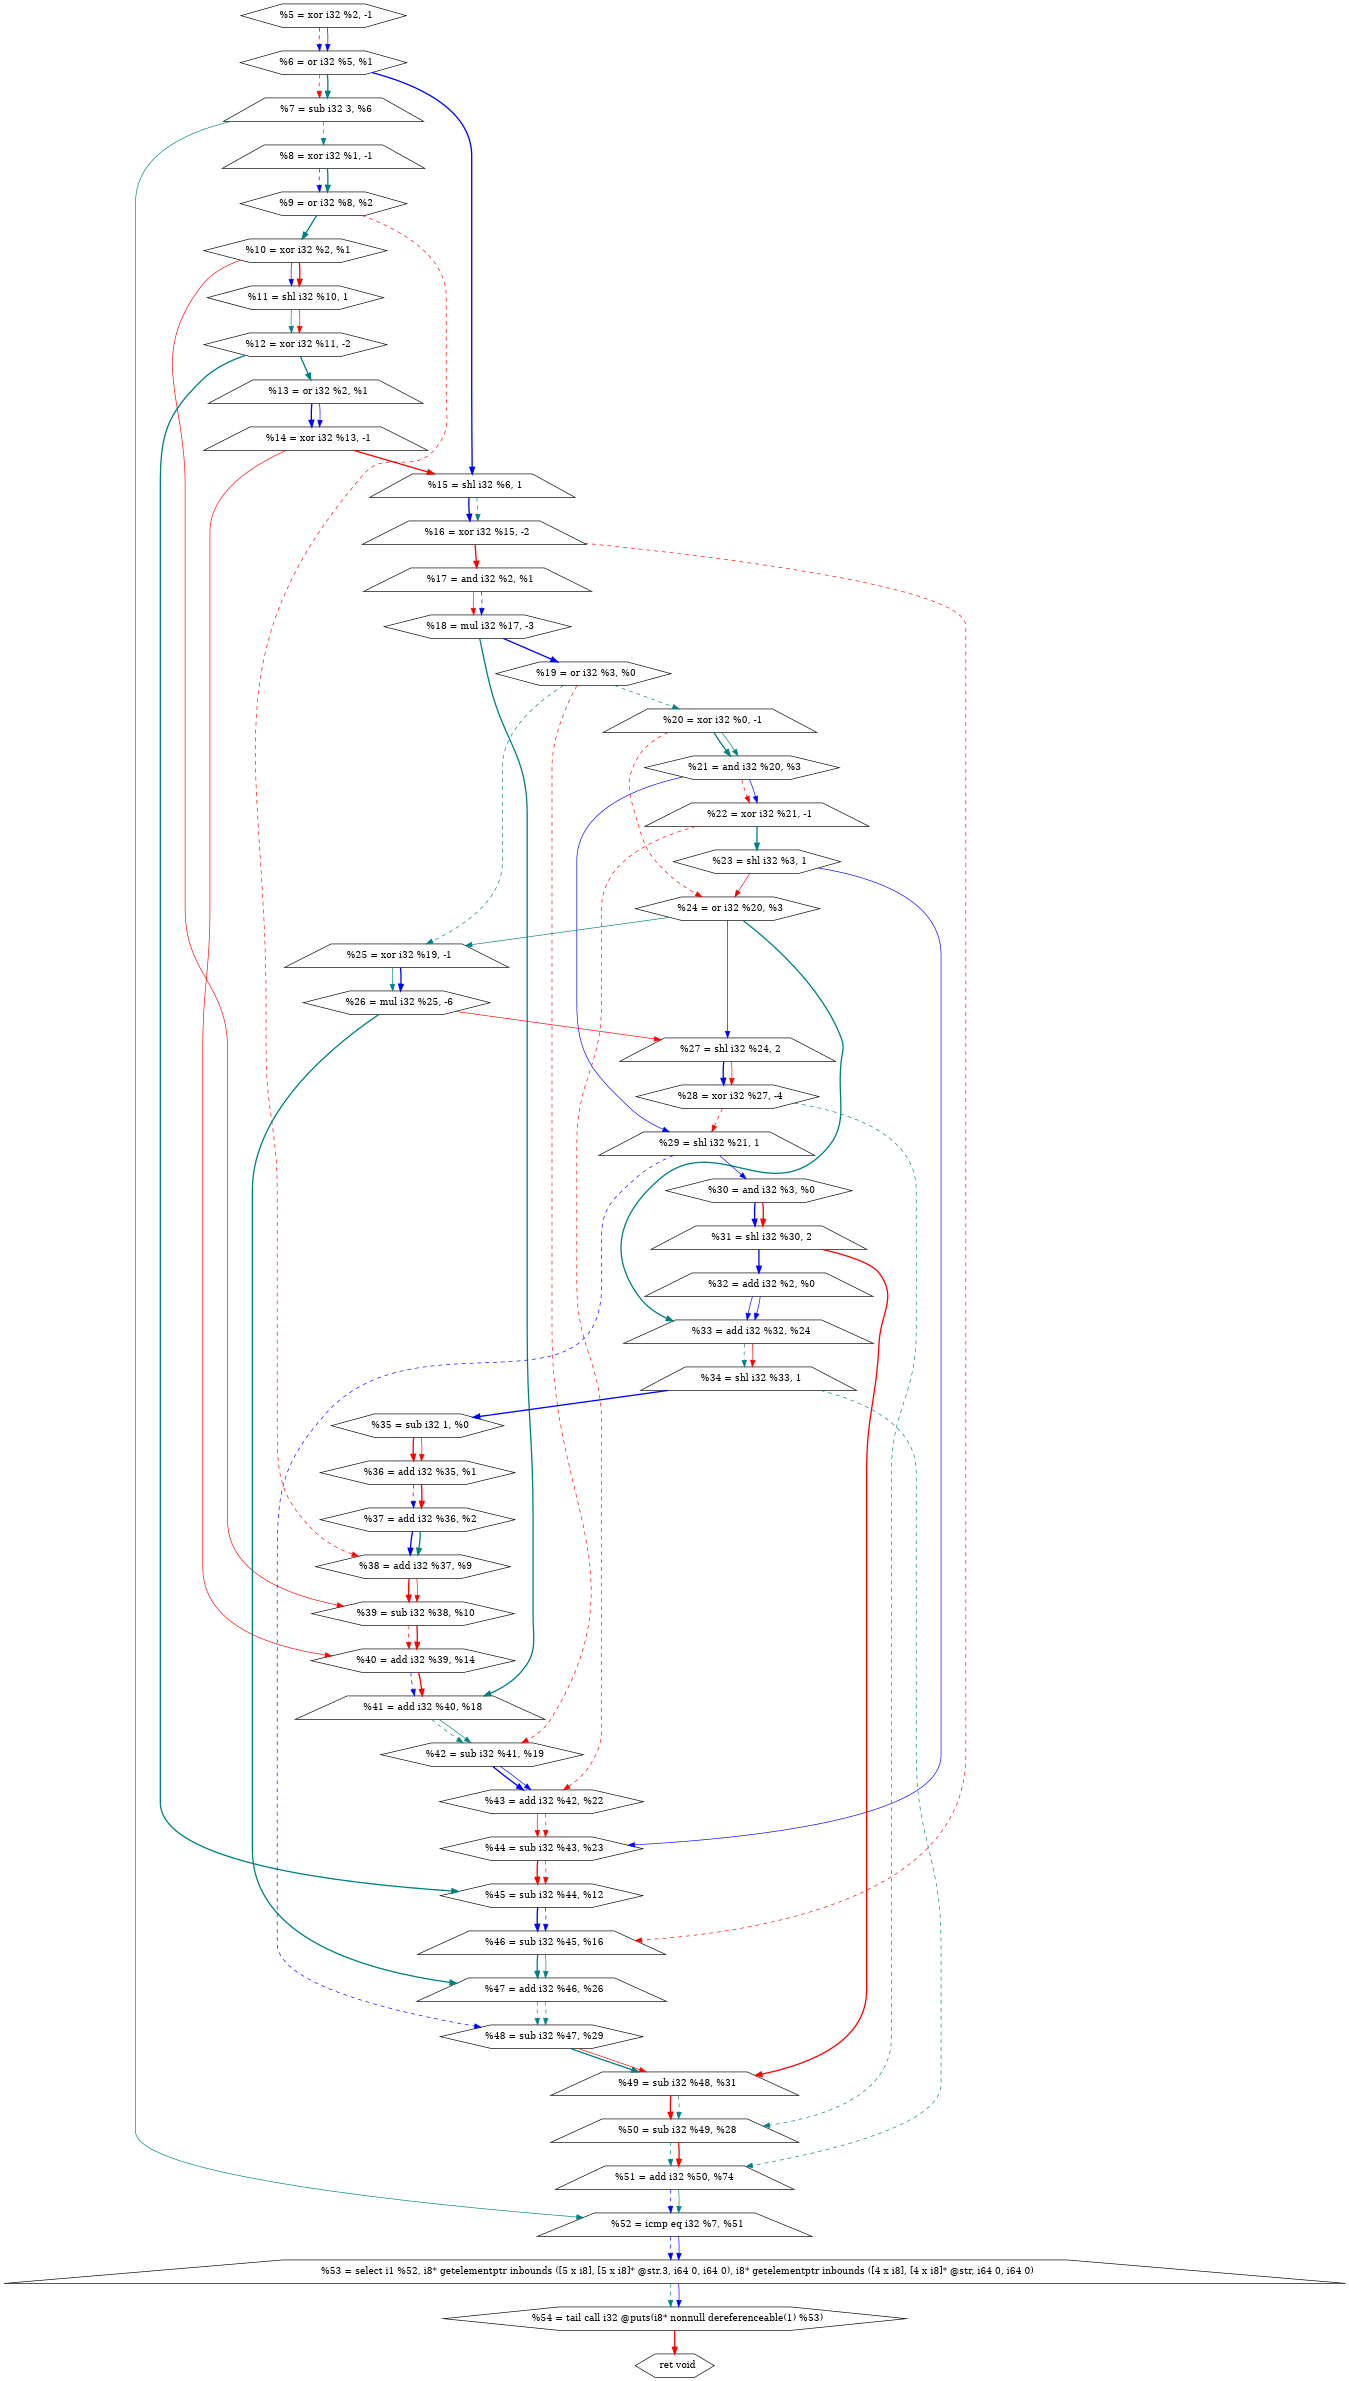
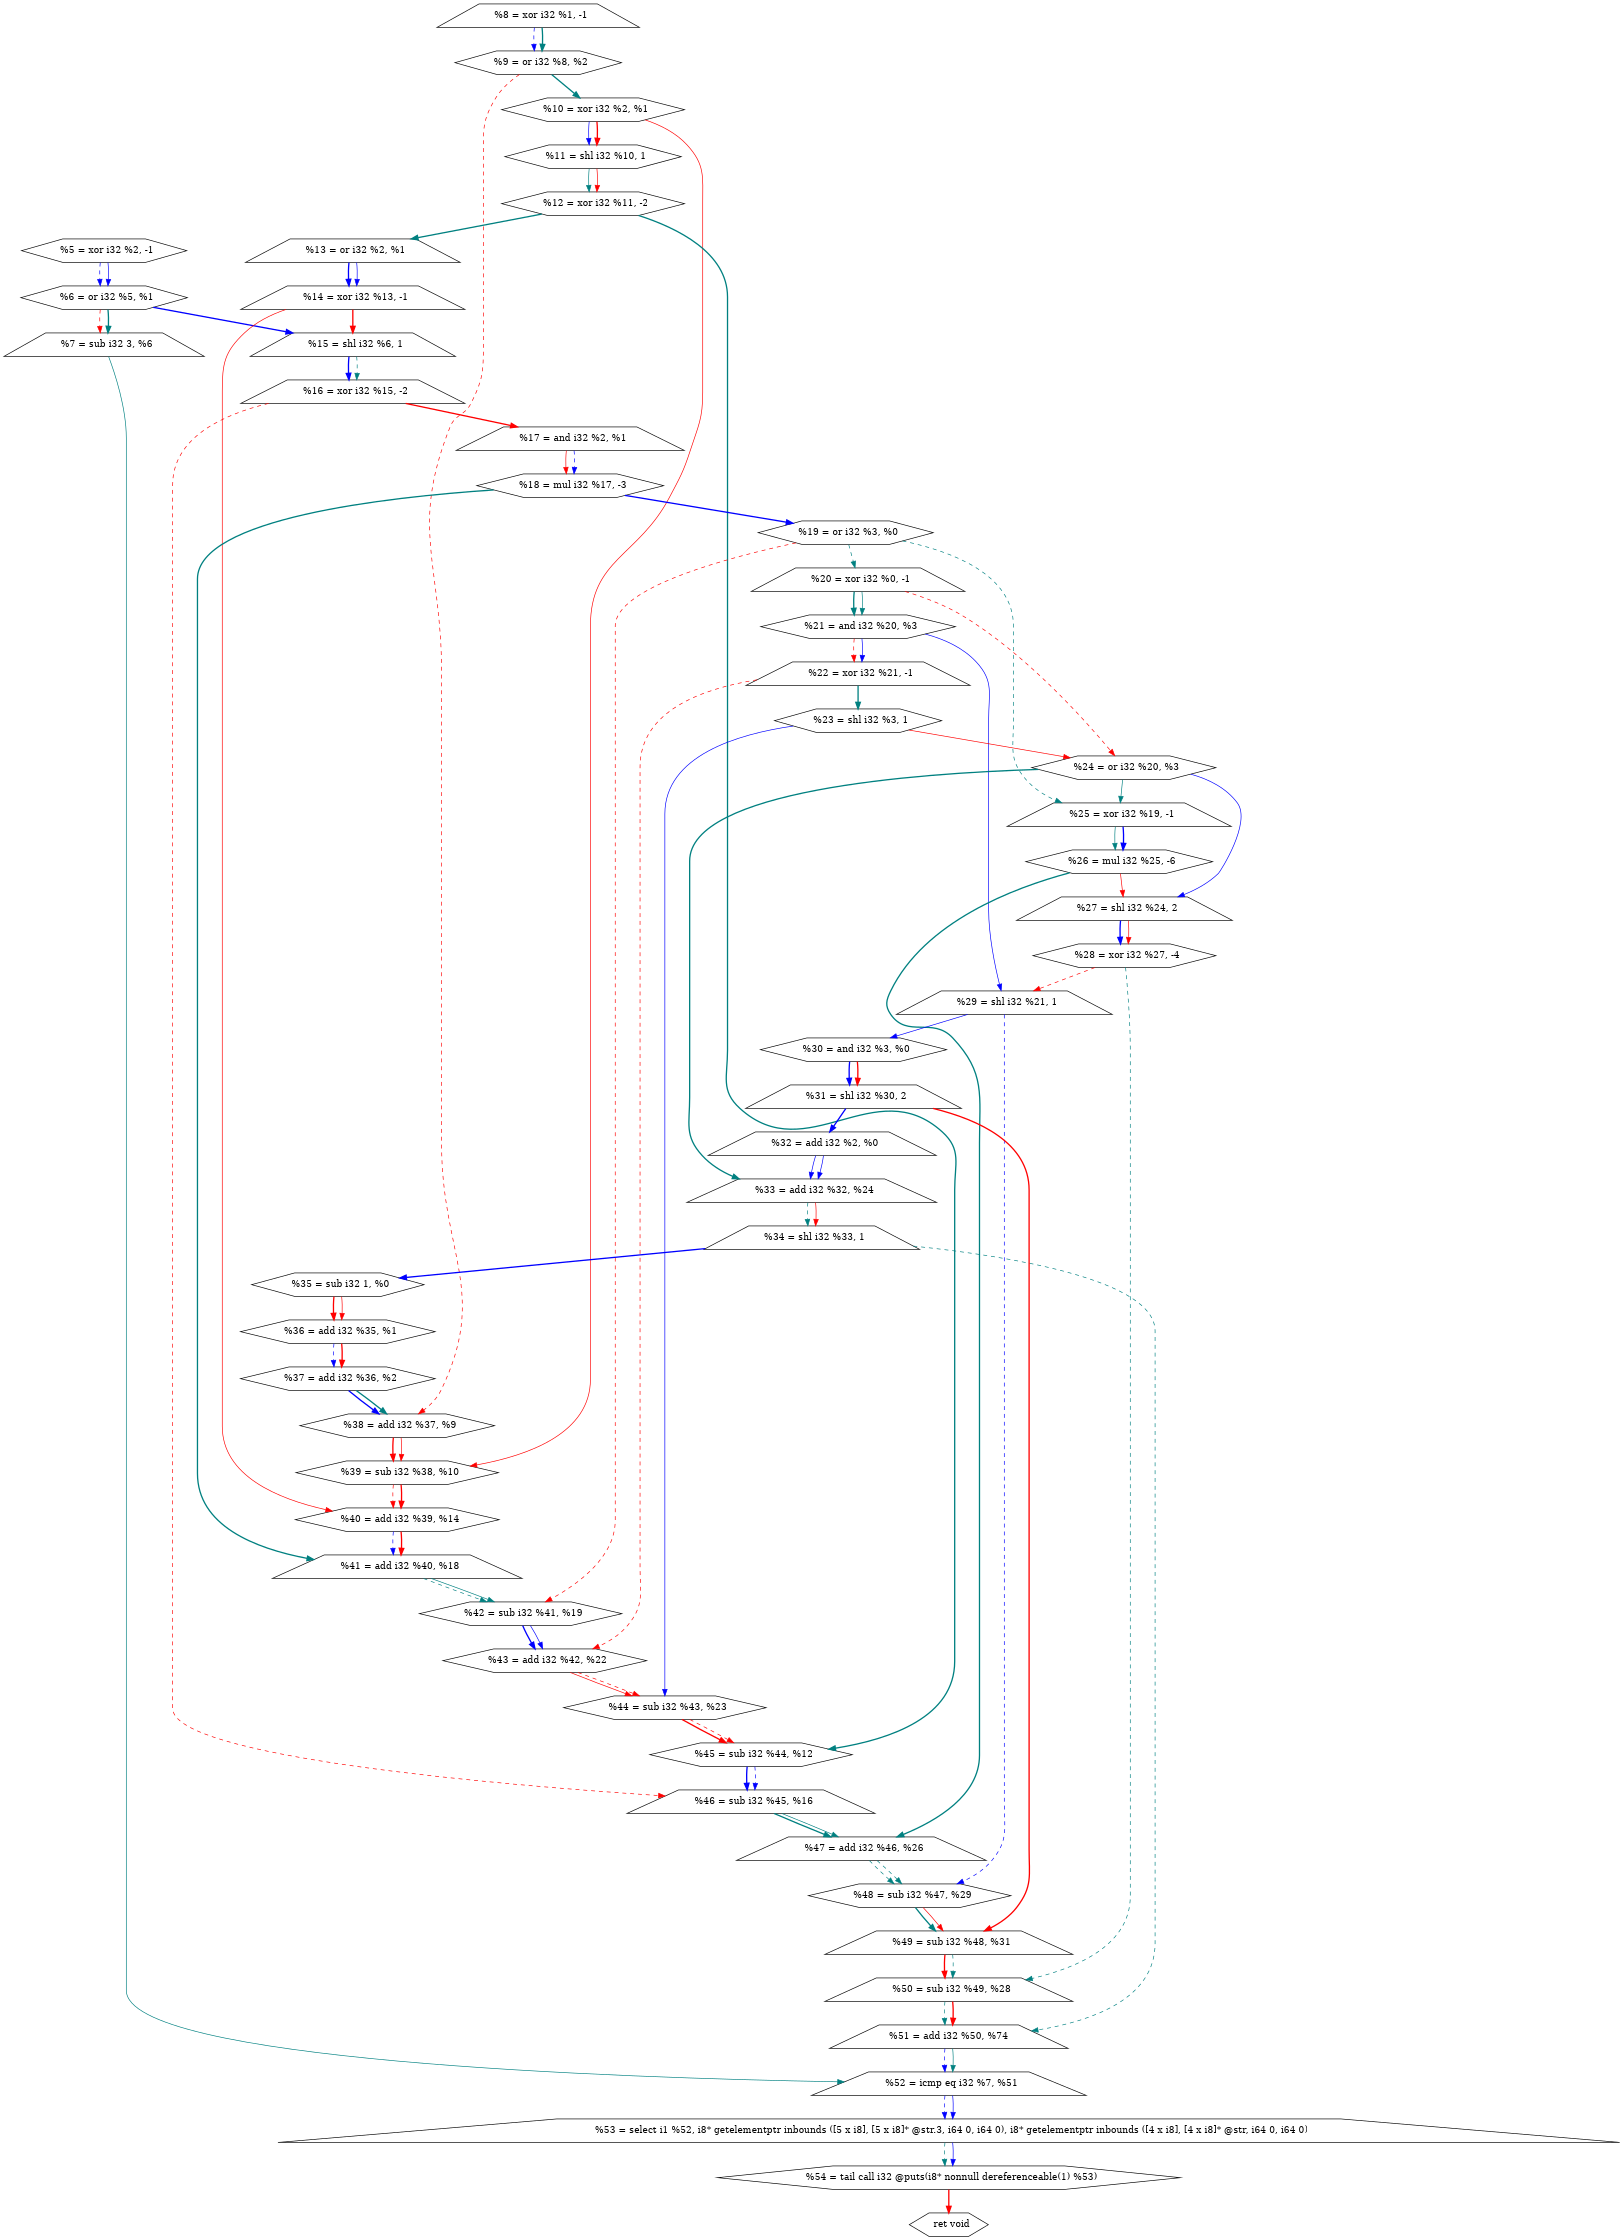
(324, 130) -> none
